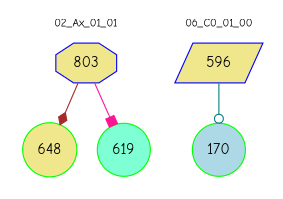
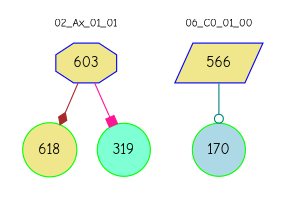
(86, 63) -> (86, 63)
(219, 63) -> (219, 63)
(50, 150) -> (50, 150)
(124, 150) -> (124, 150)
